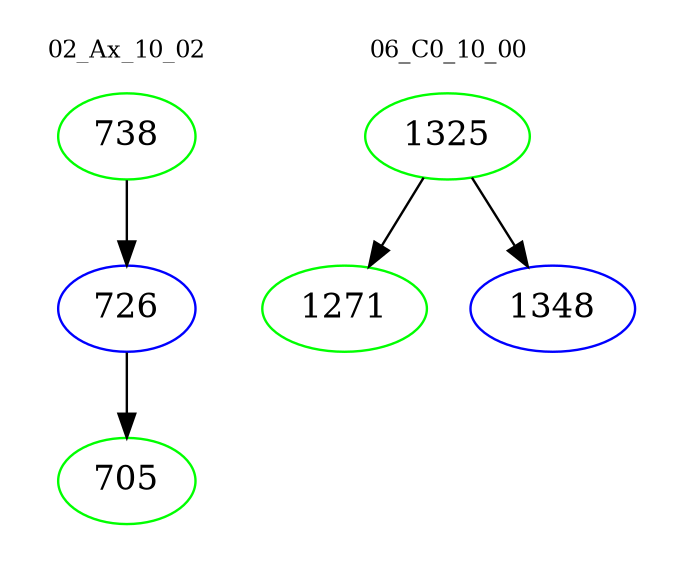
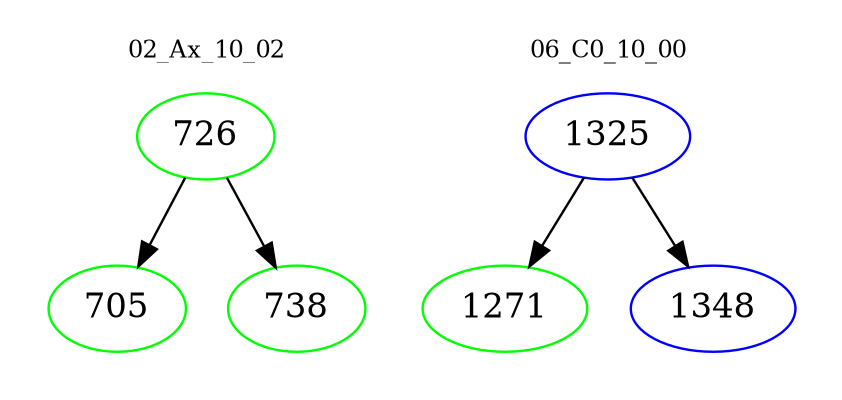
(448, 136) -> (608, 136)
(127, 211) -> (245, 212)
(127, 309) -> (206, 136)
